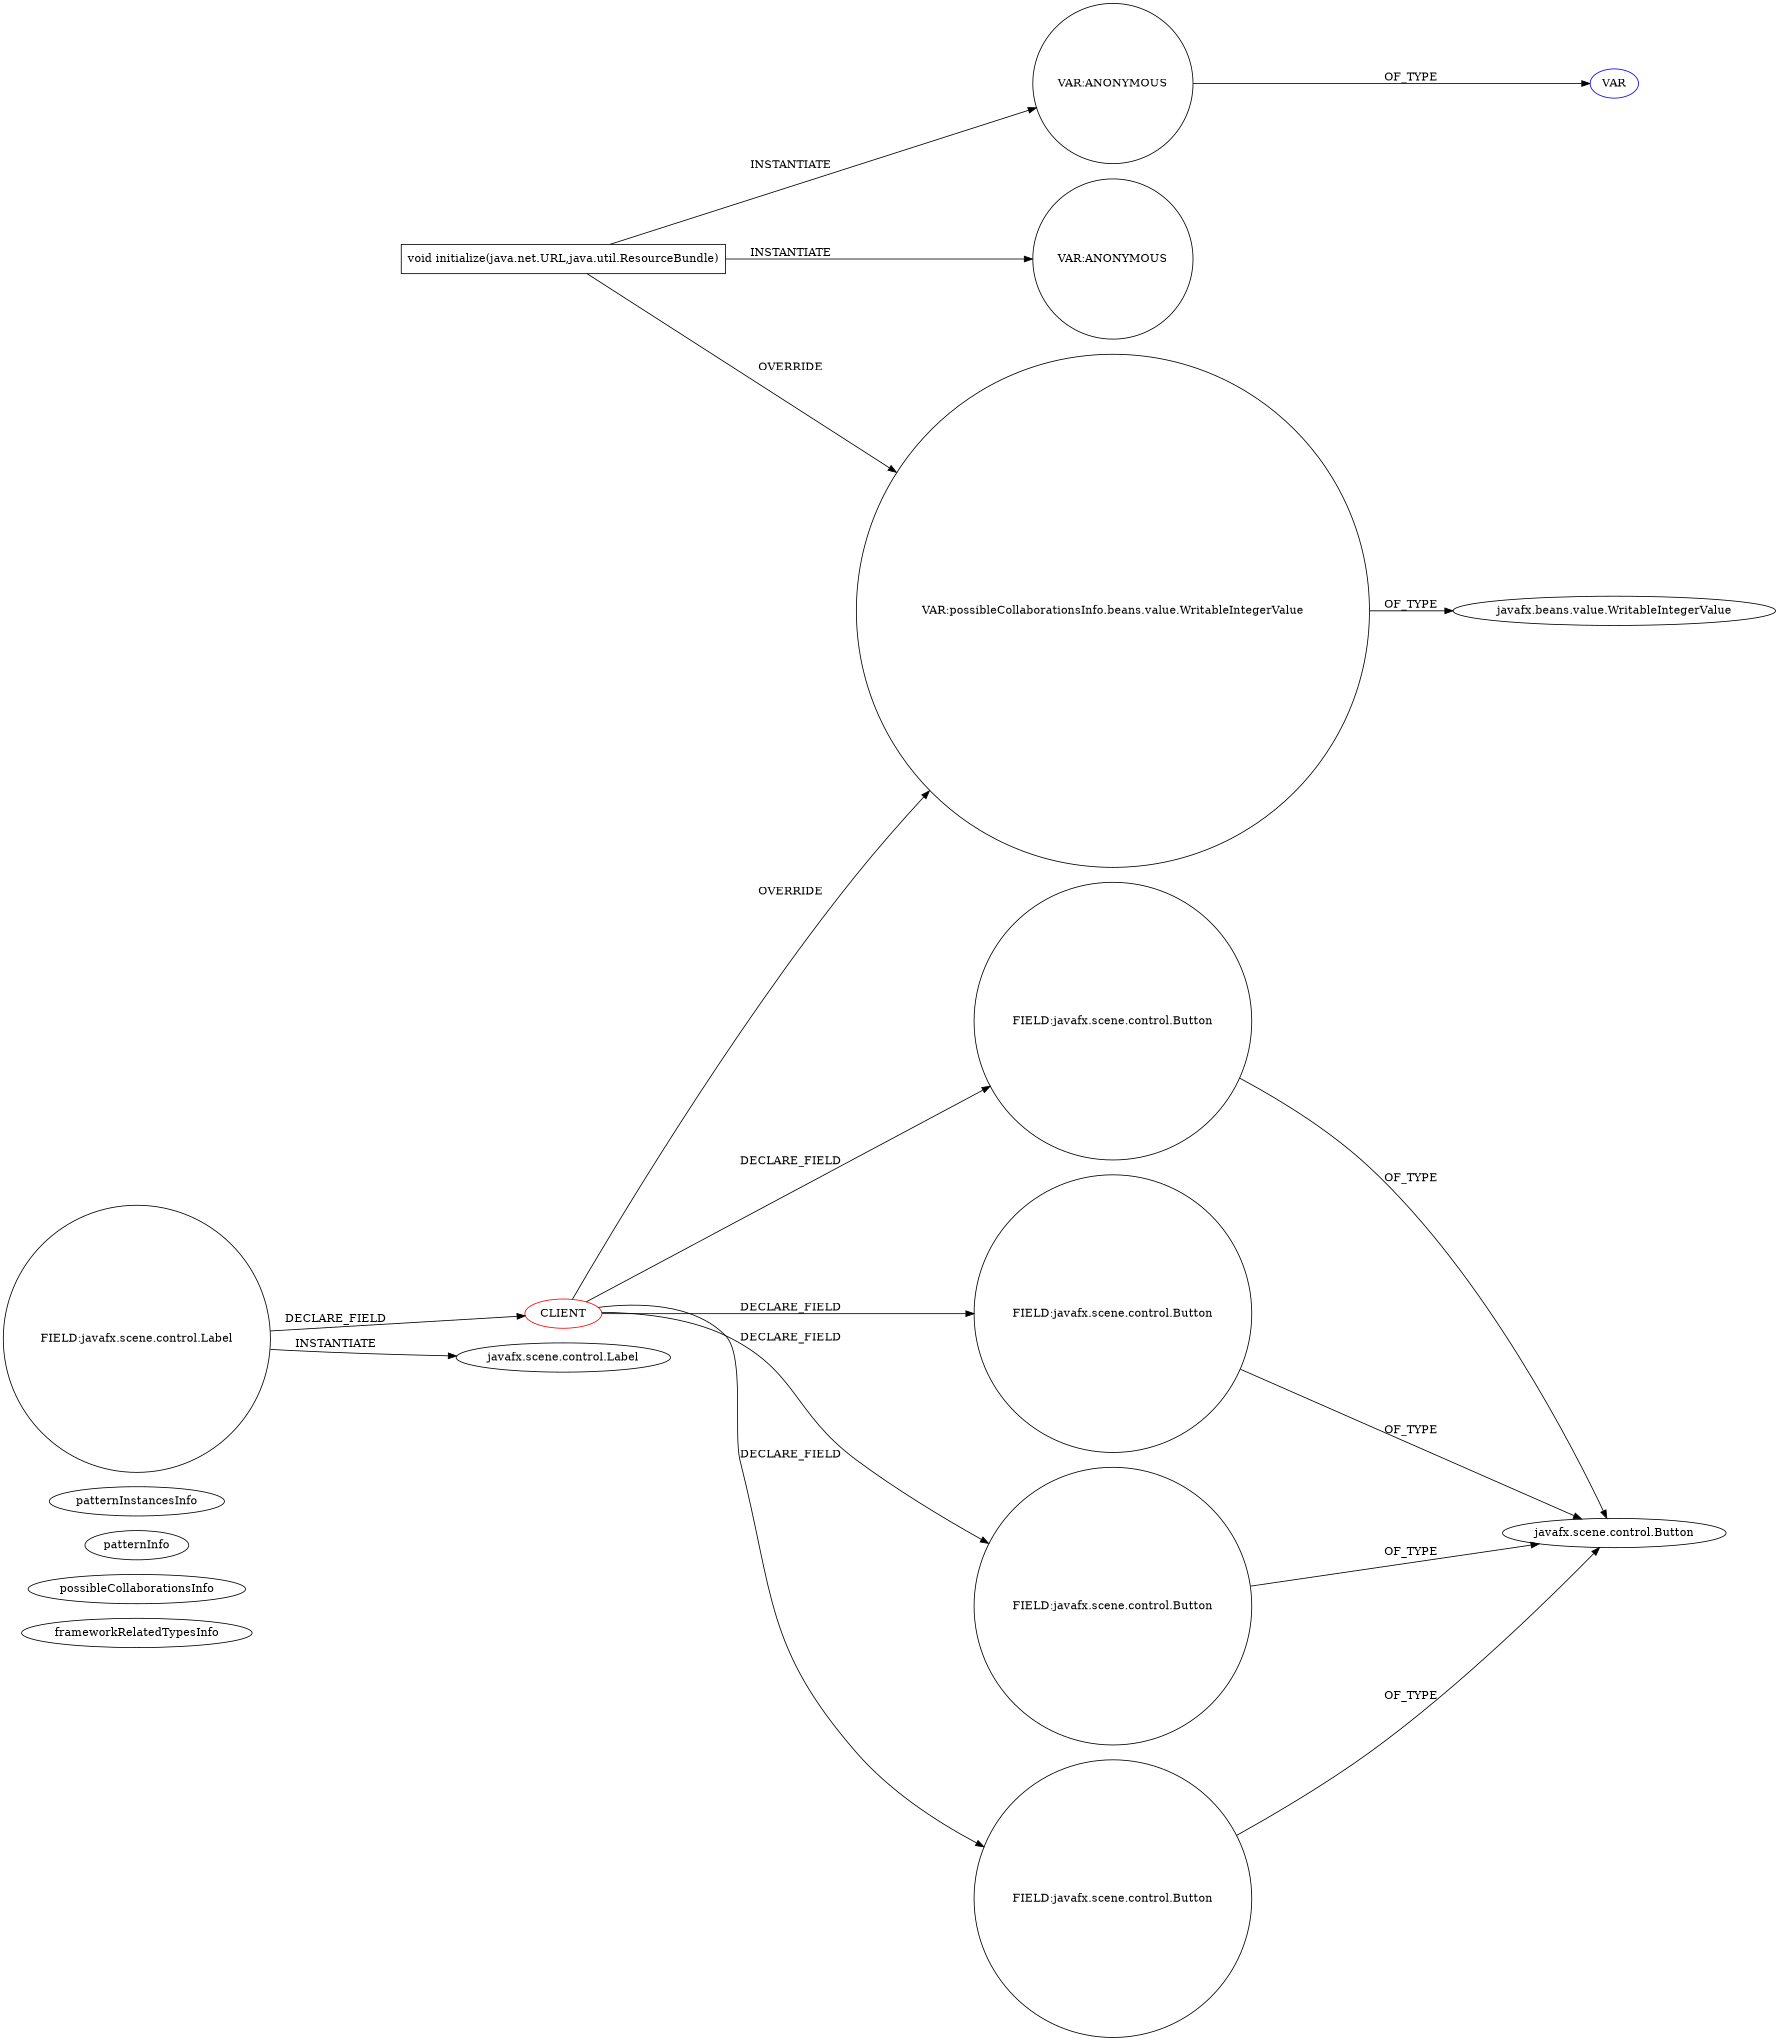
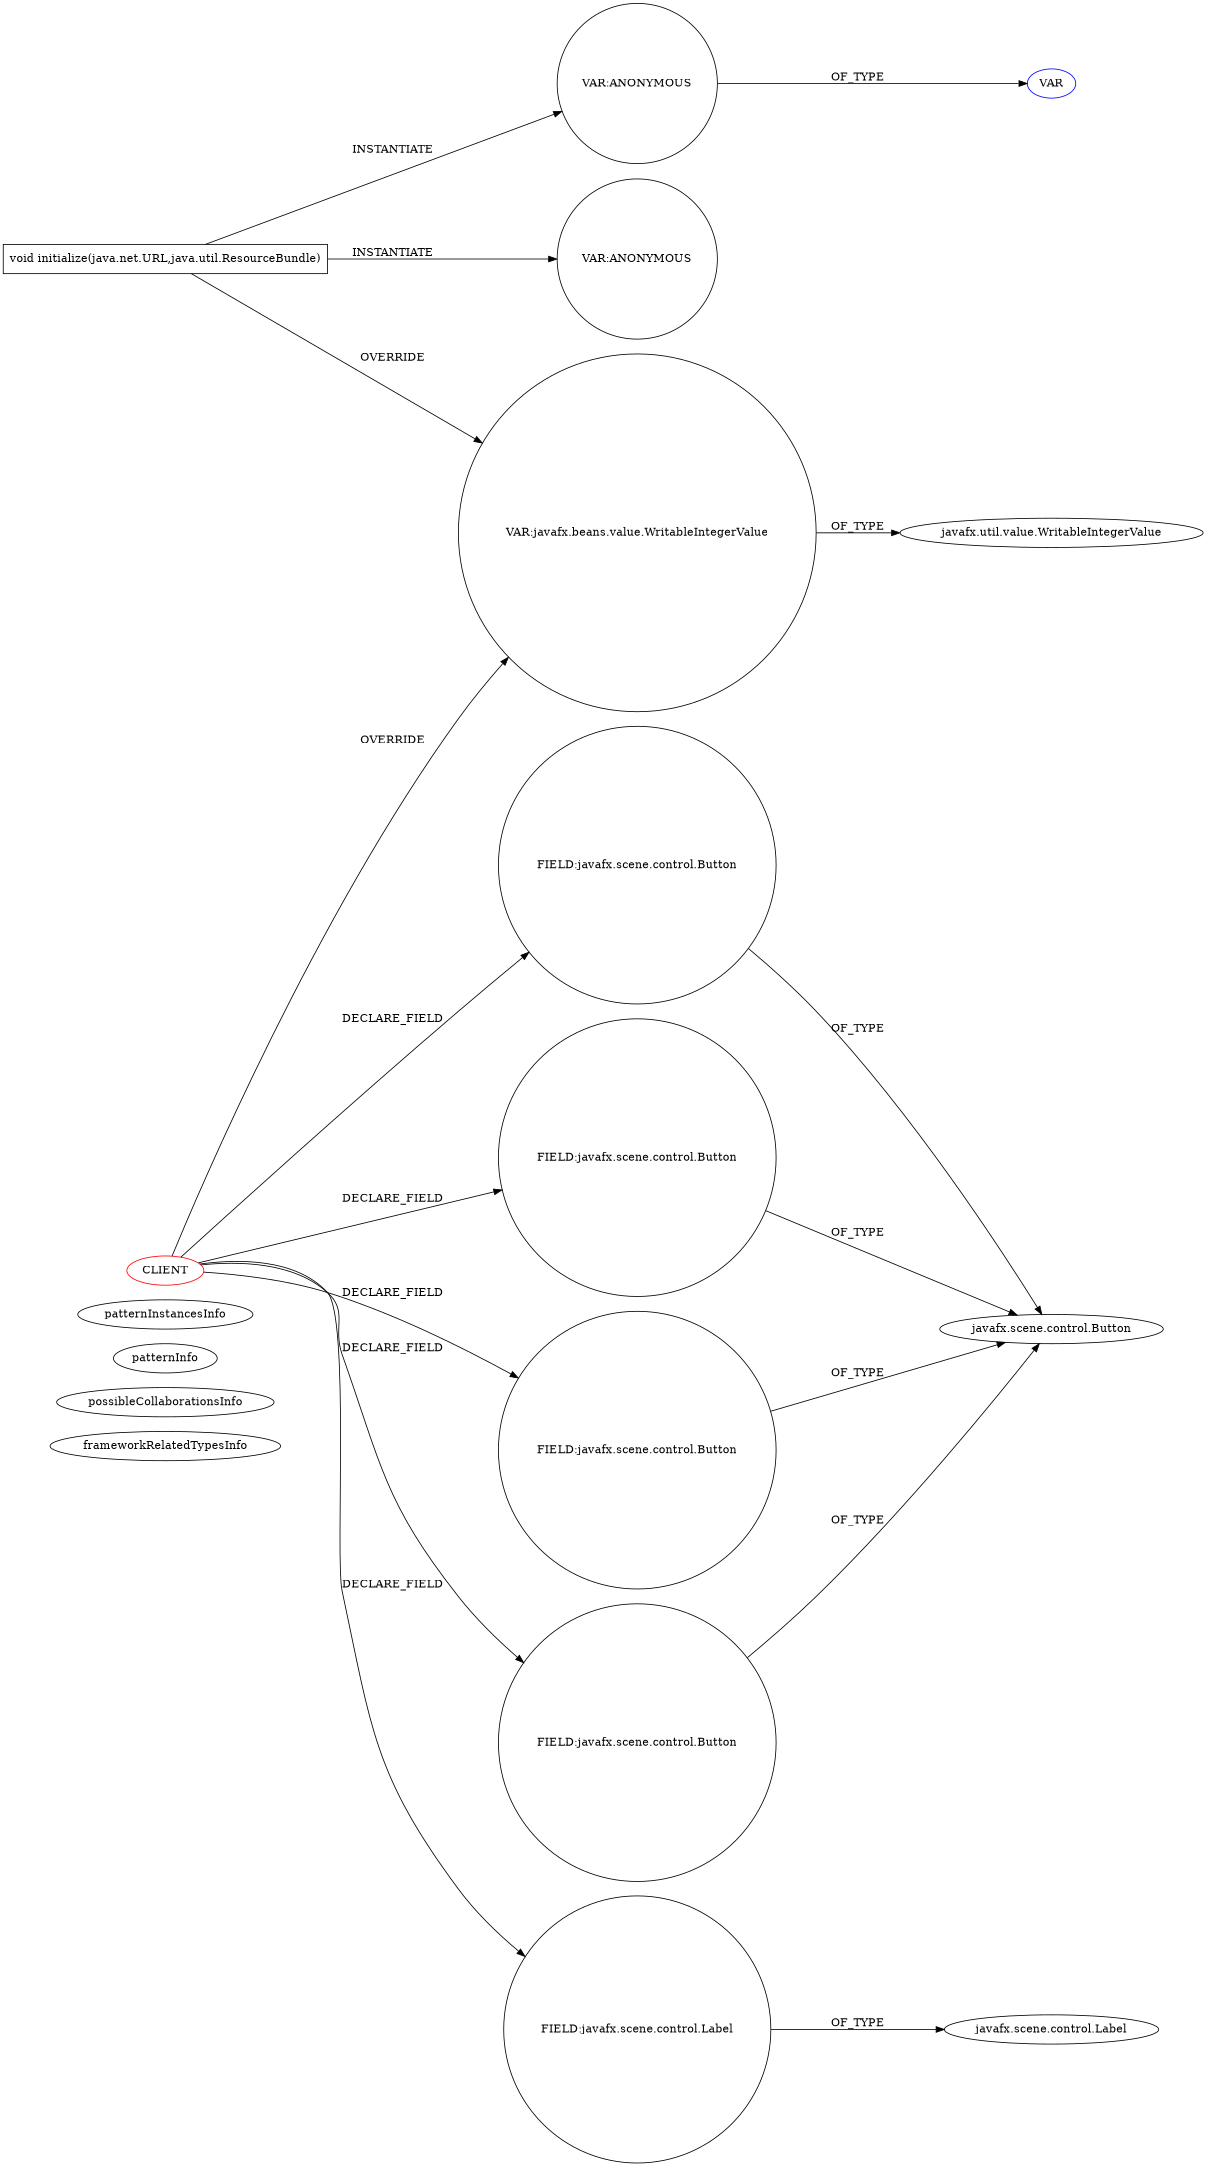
(1113, 611) -> (637, 533)
(1614, 611) -> (1052, 533)
(394, 1324) -> (341, 1578)
(336, 1344) -> (858, 2023)
